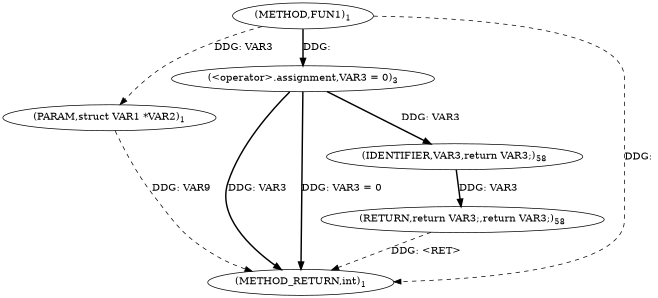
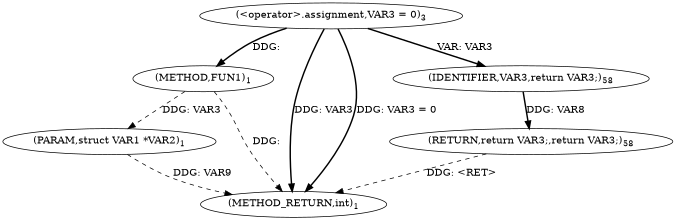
(303, 44) -> (253, 42)
(431, 118) -> (465, 47)
(489, 188) -> (556, 110)
